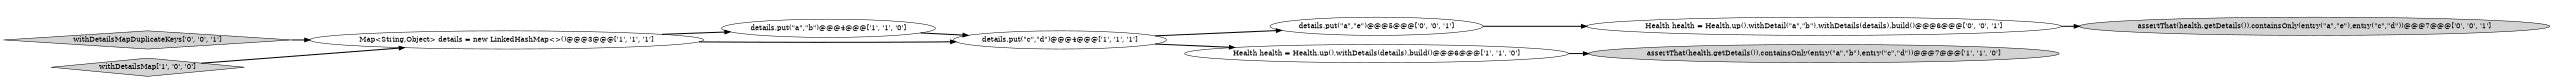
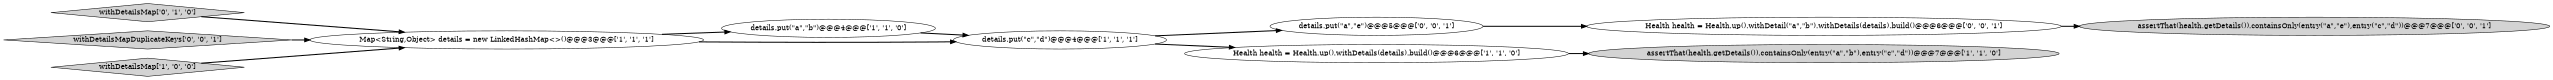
none -> (148, 13)
